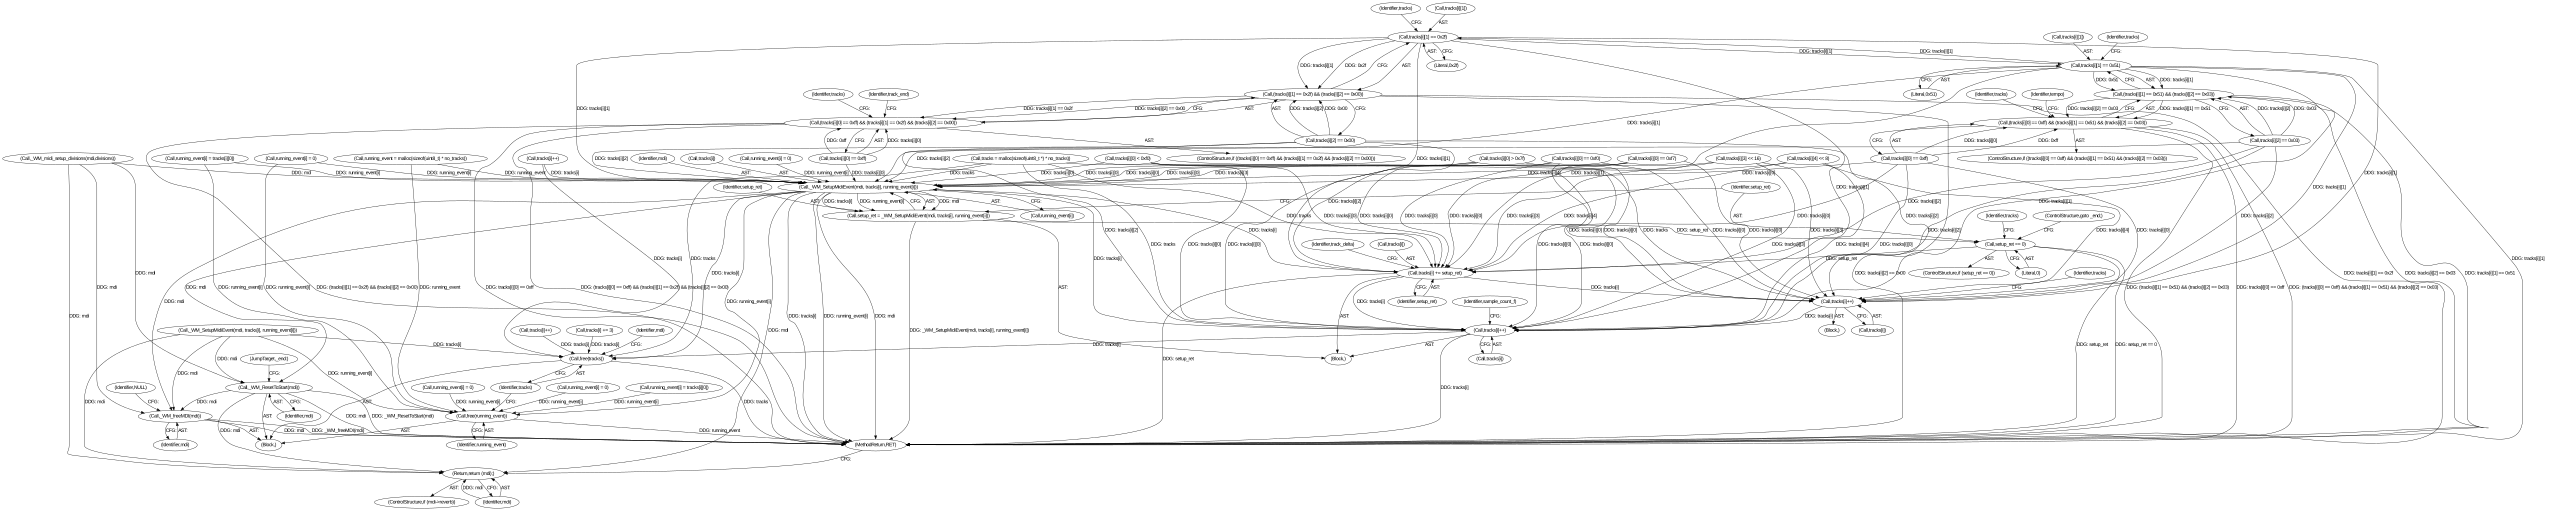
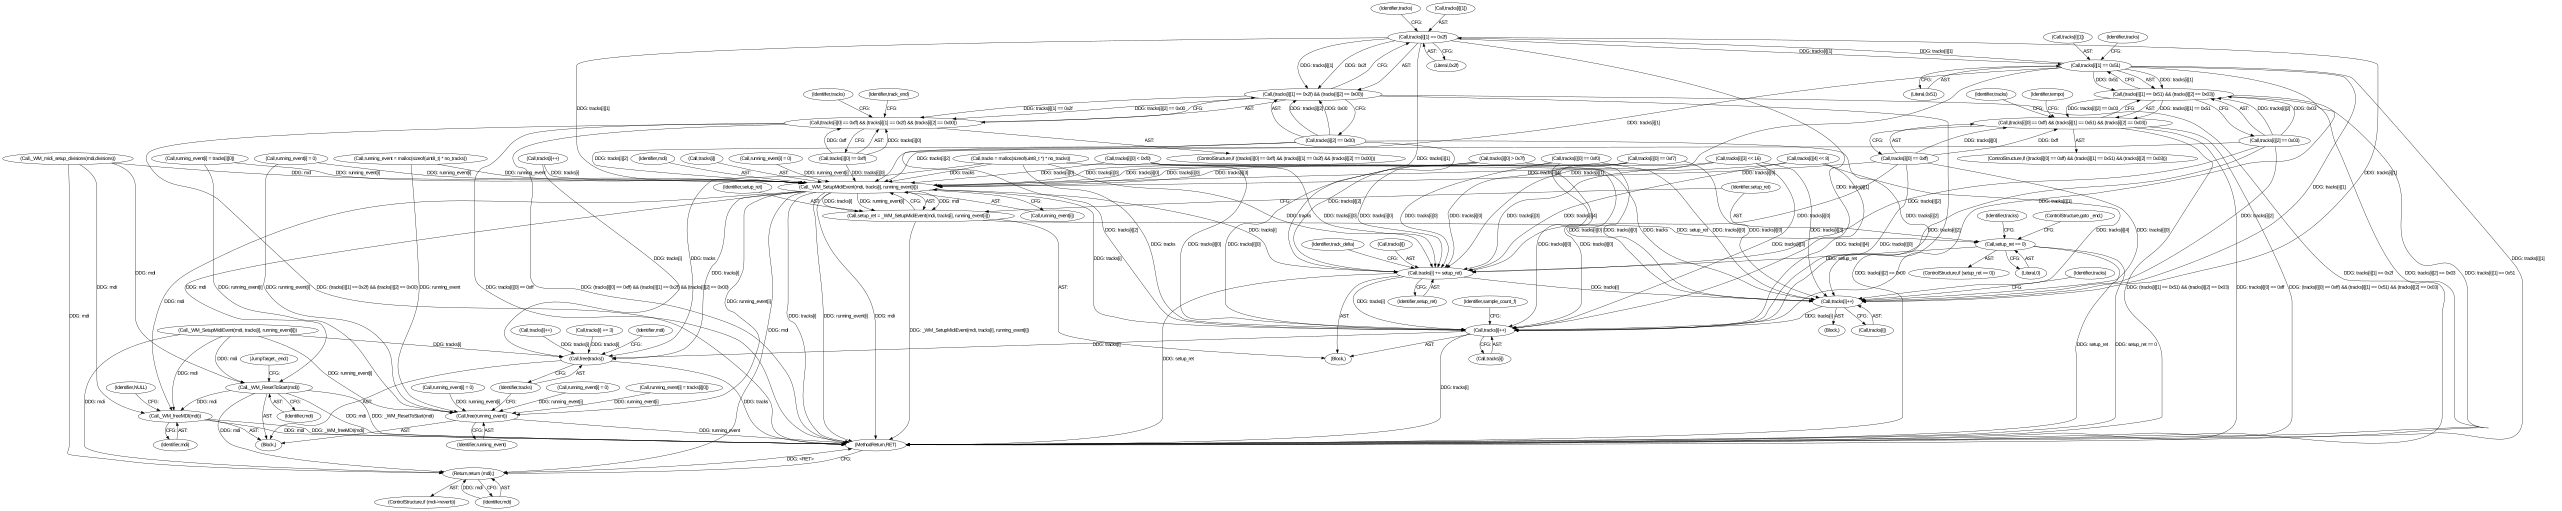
none -> (677, 466)
